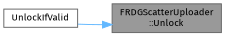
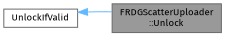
(90, 25) -> (100, 12)
